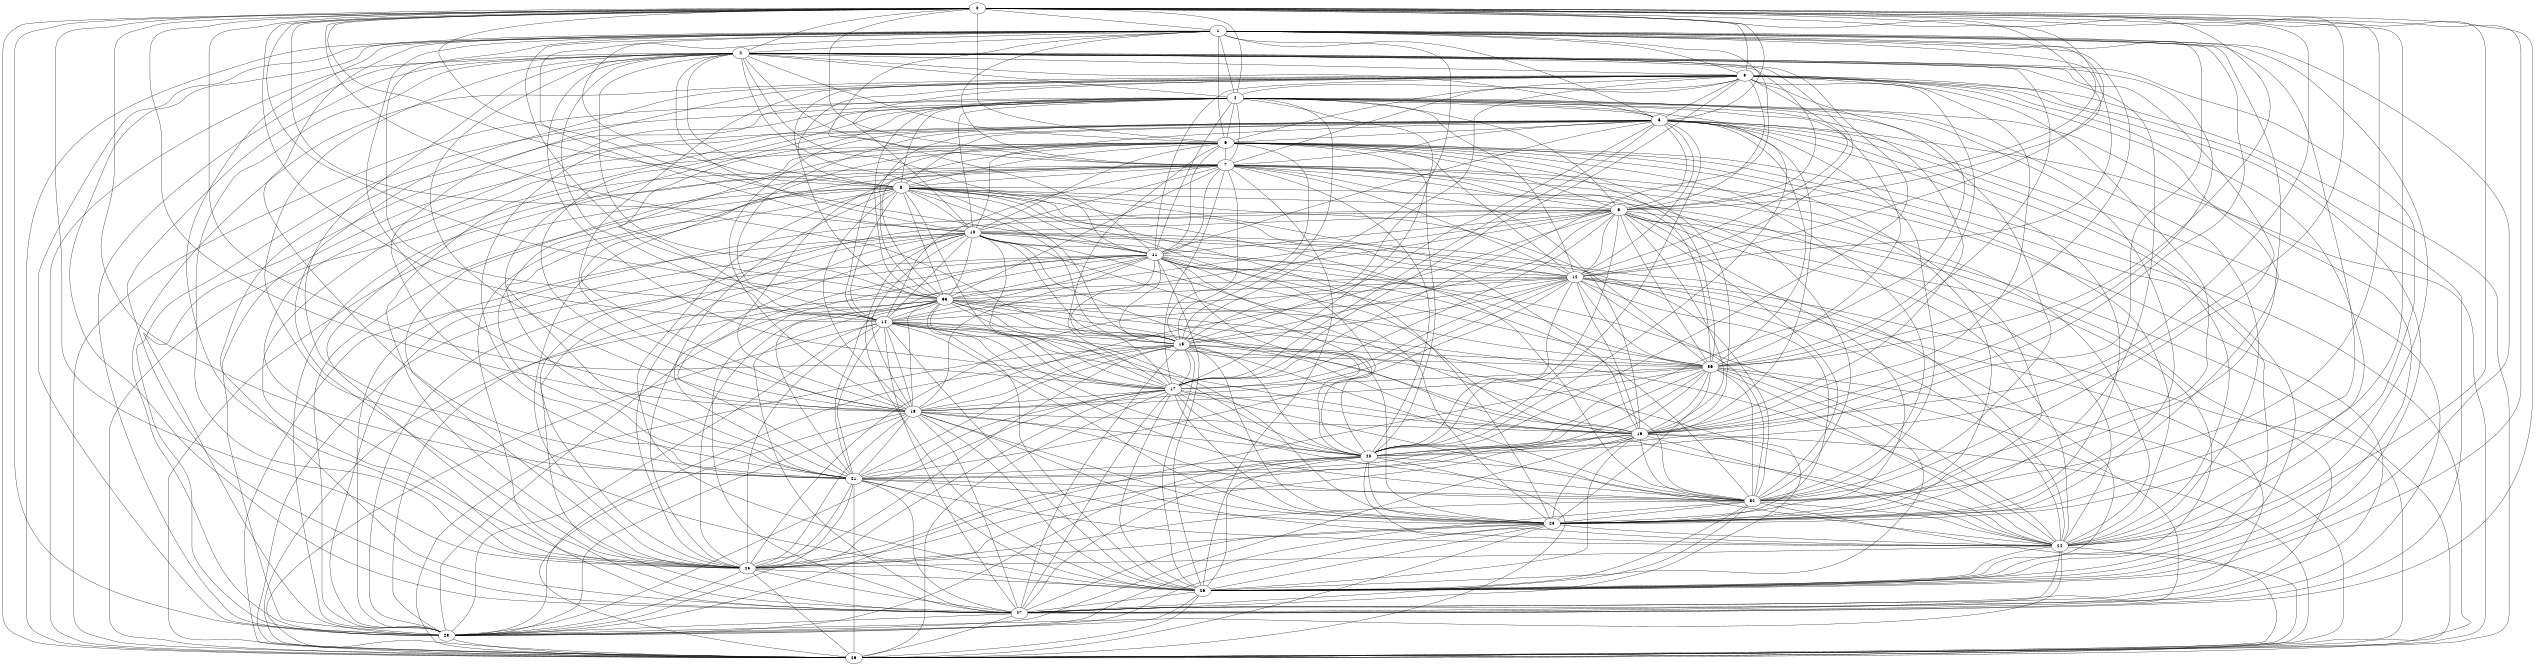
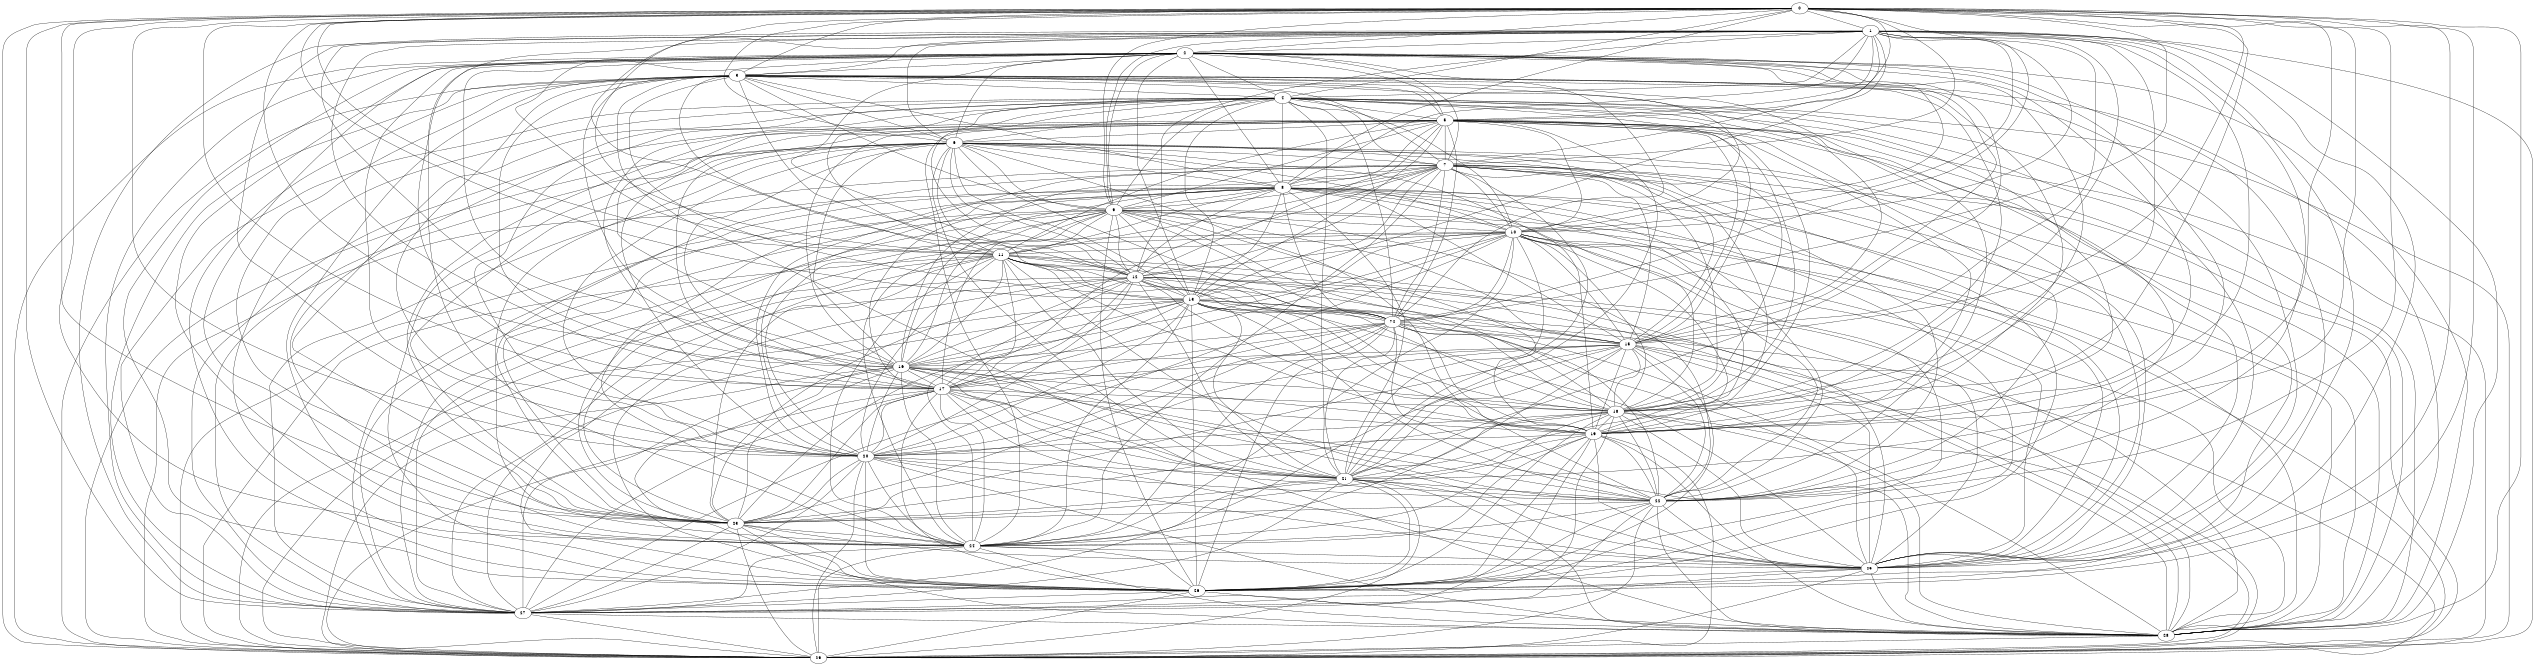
(2299, 111) -> none
(945, 300) -> (1192, 300)
(884, 322) -> (1393, 322)
(1710, 367) -> (901, 367)
(1752, 501) -> (1658, 501)
